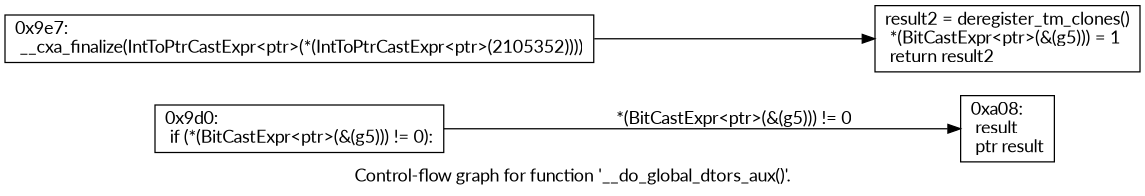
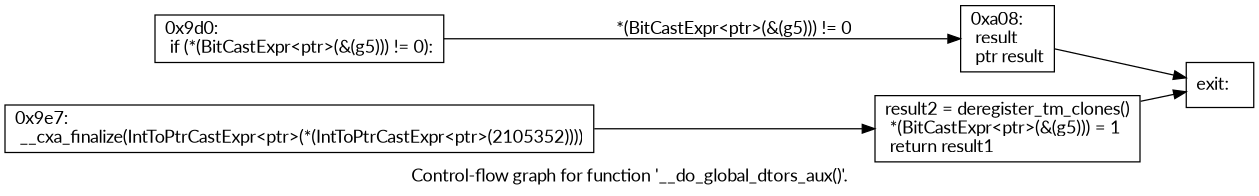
(940, 57) -> (940, 147)
none -> (1220, 85)
